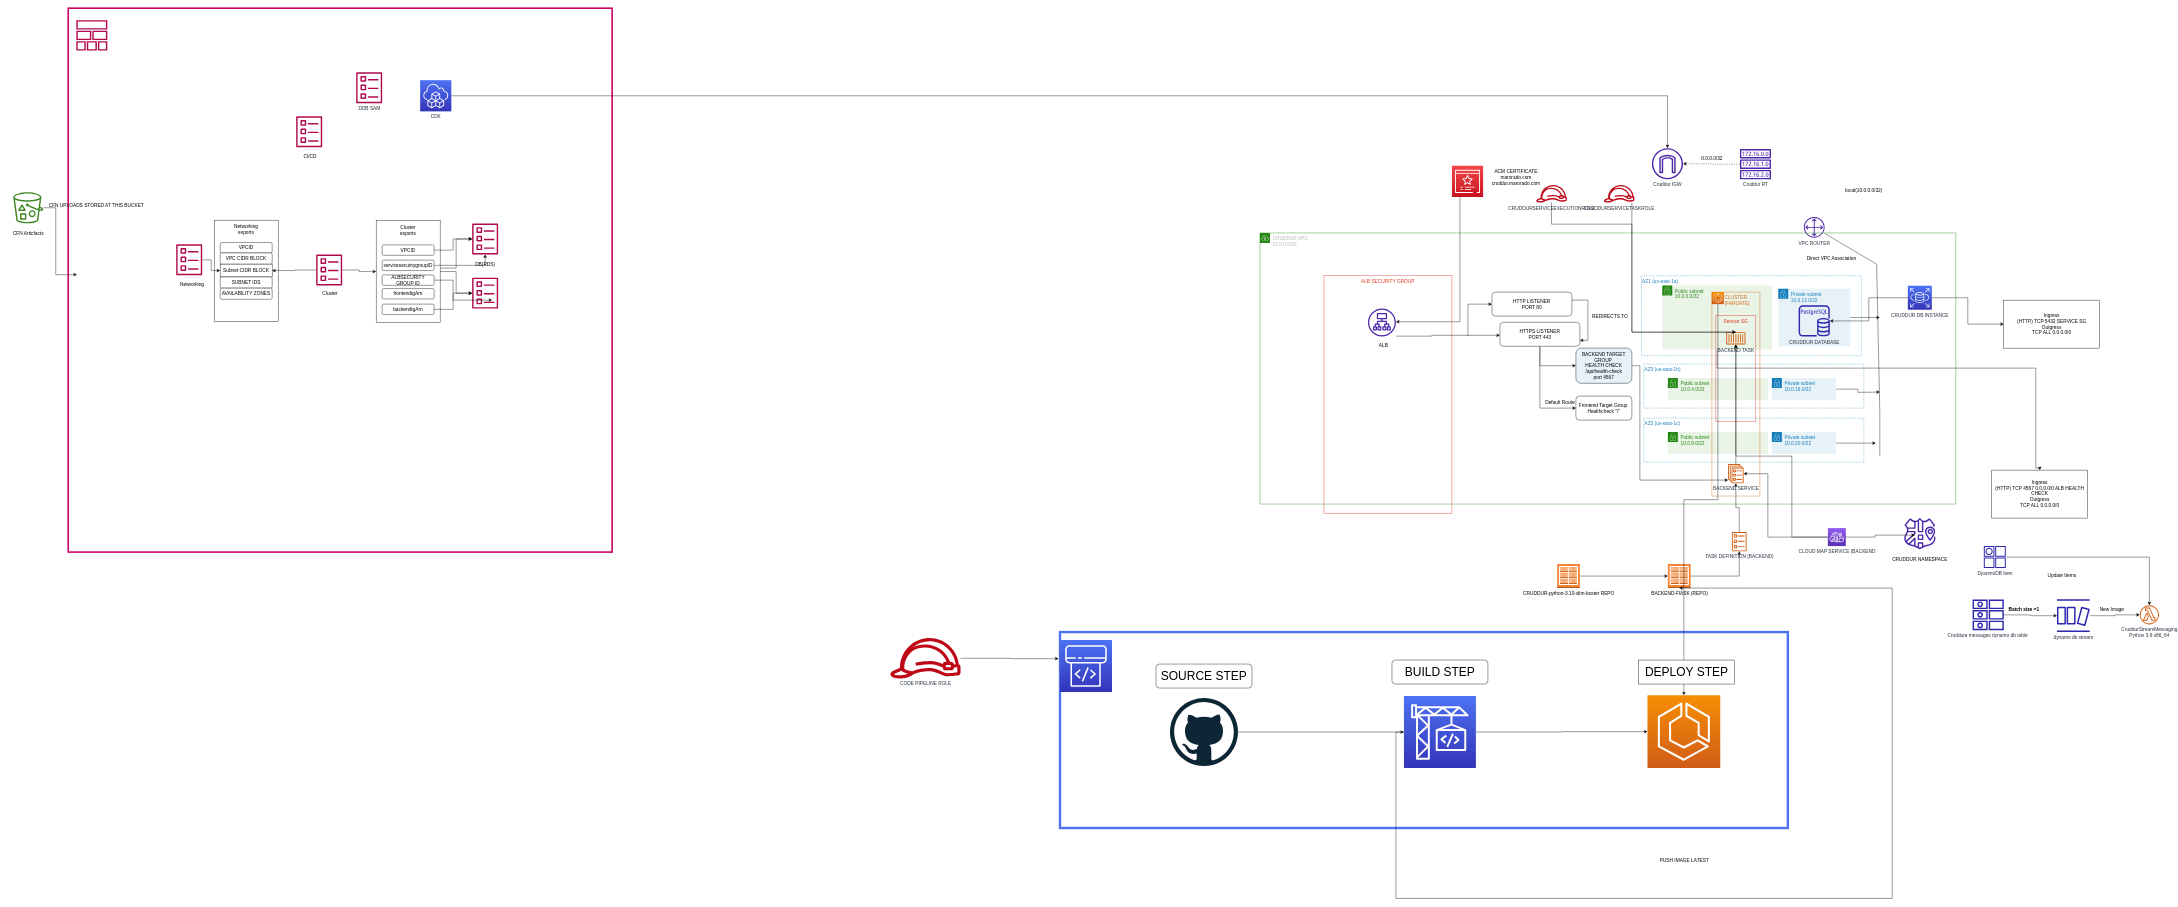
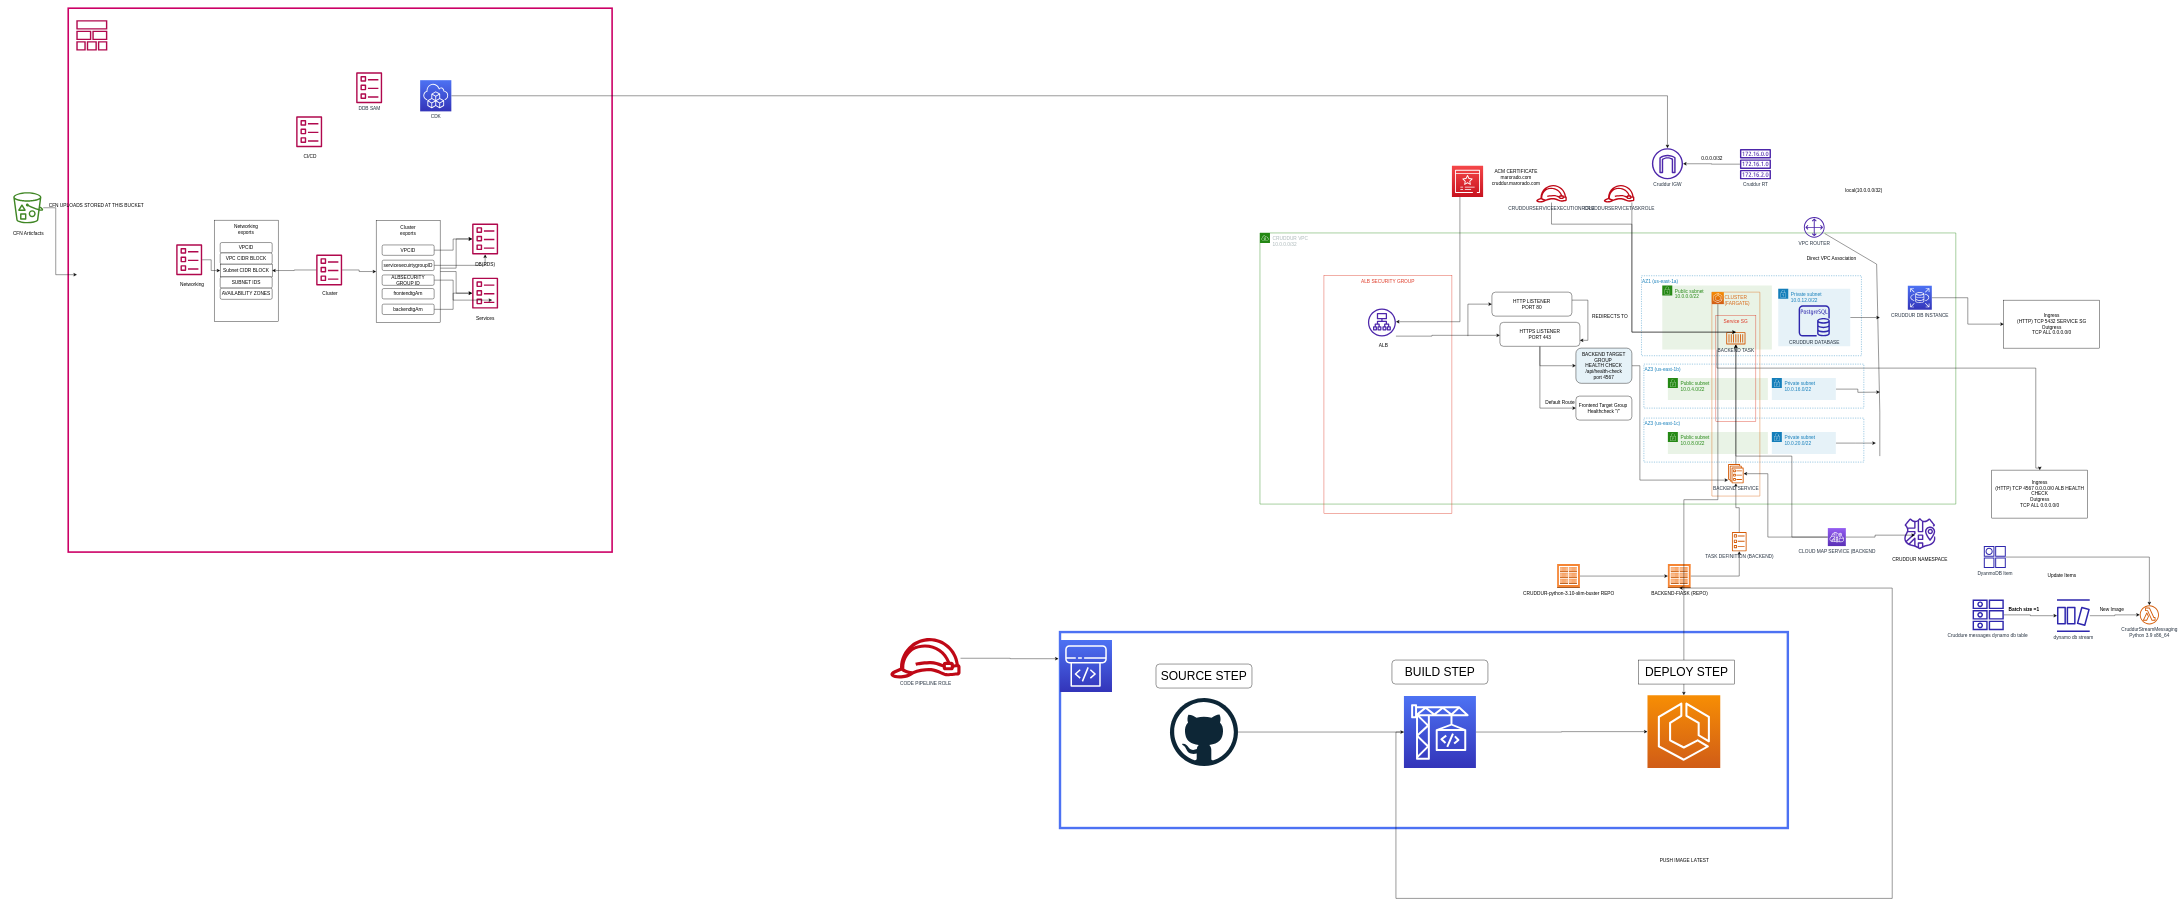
(1713, 164) -> (1713, 164)
none -> (485, 318)
(1834, 321) -> none
